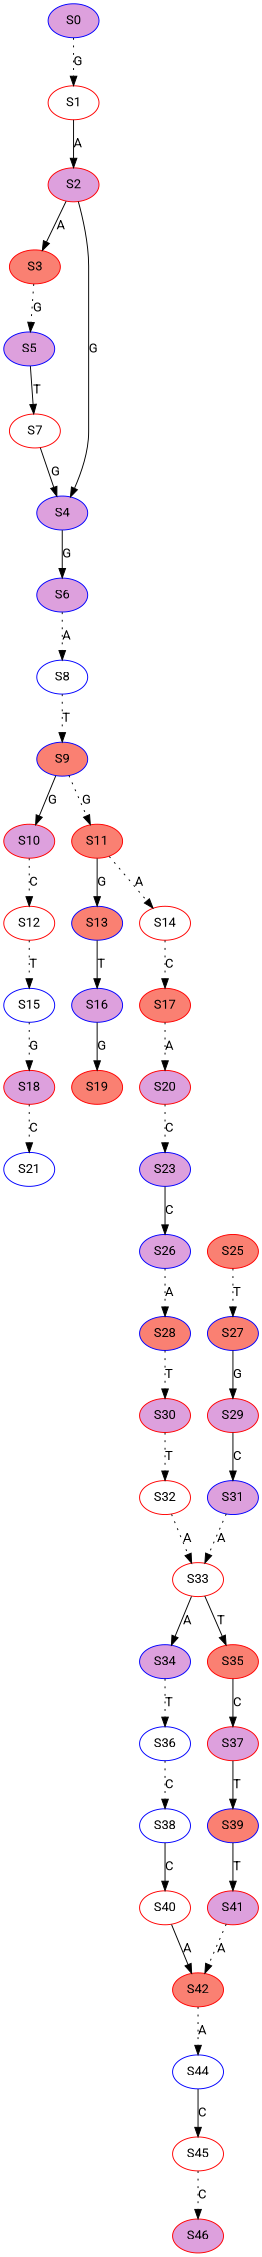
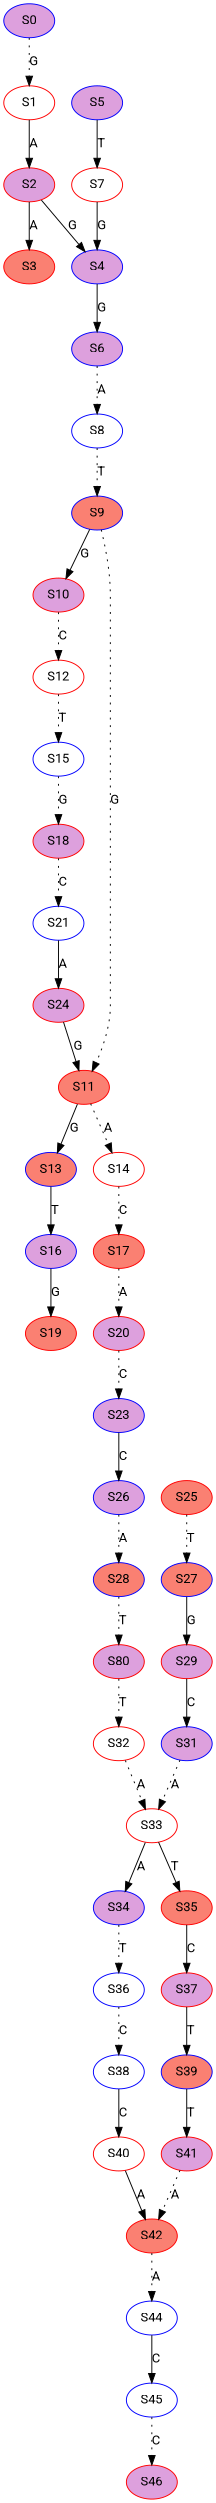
(32, 303) -> none
none -> (58, 1005)
(165, 1416) -> (119, 1662)
(198, 2154) -> (152, 2400)
